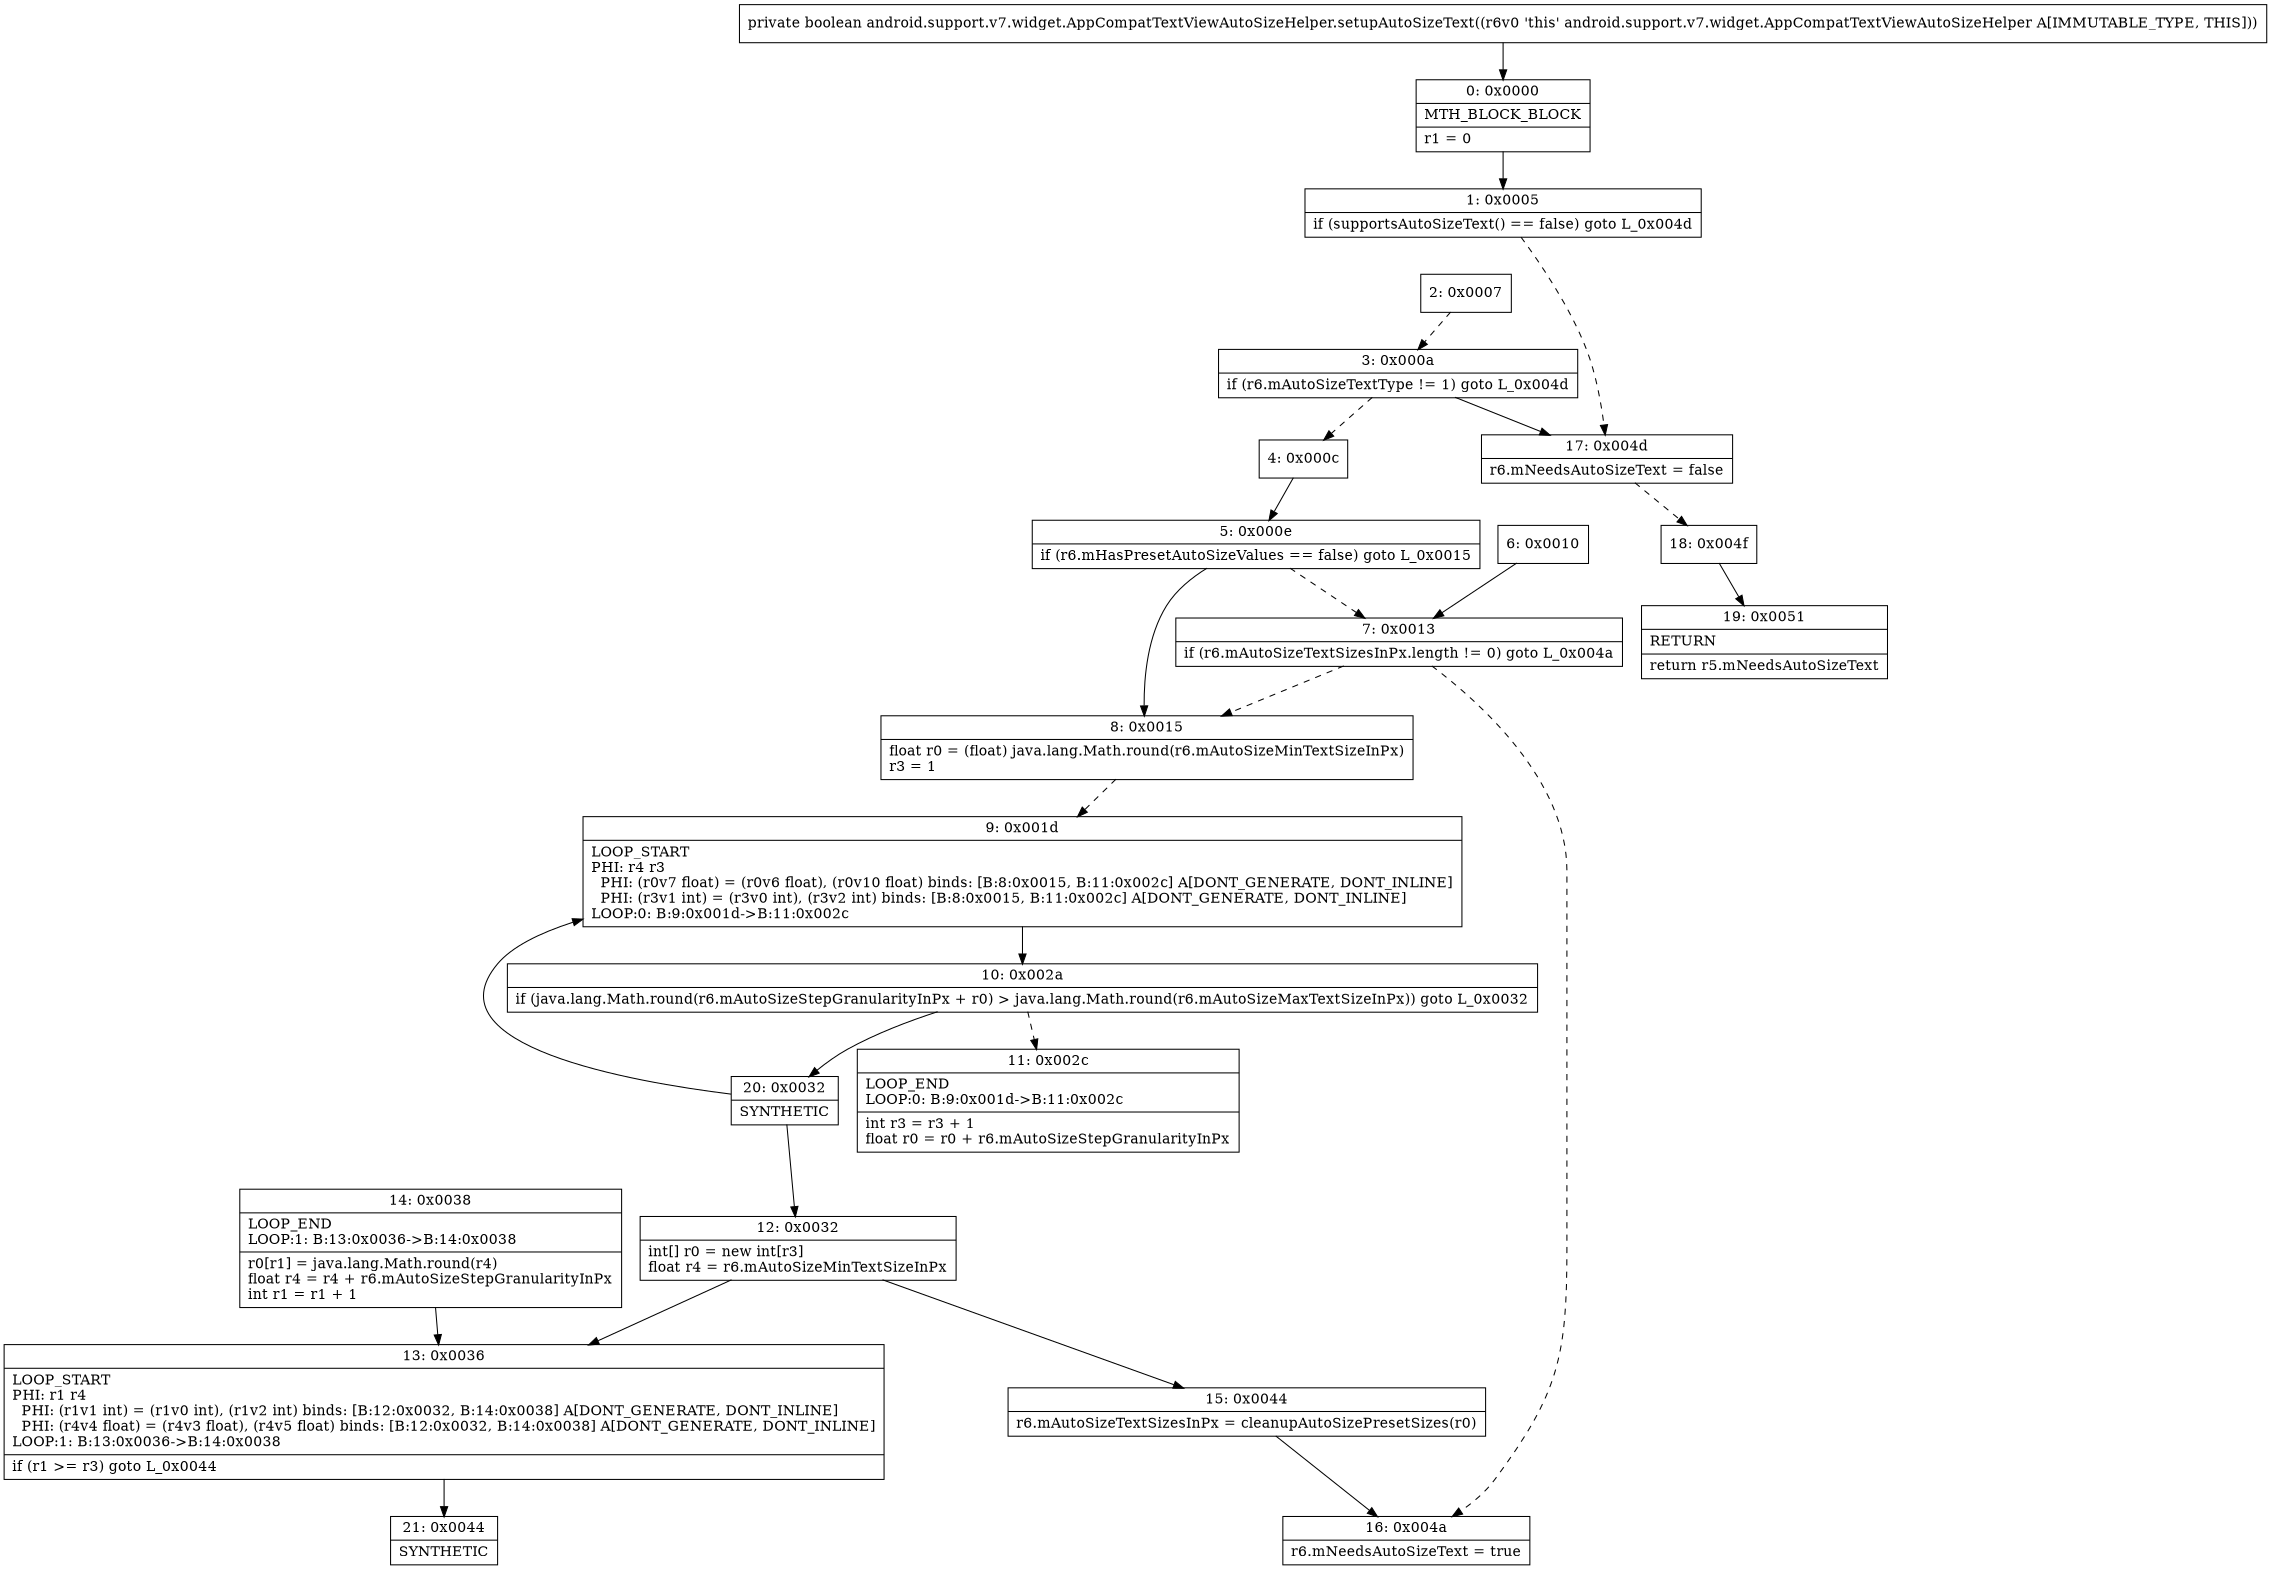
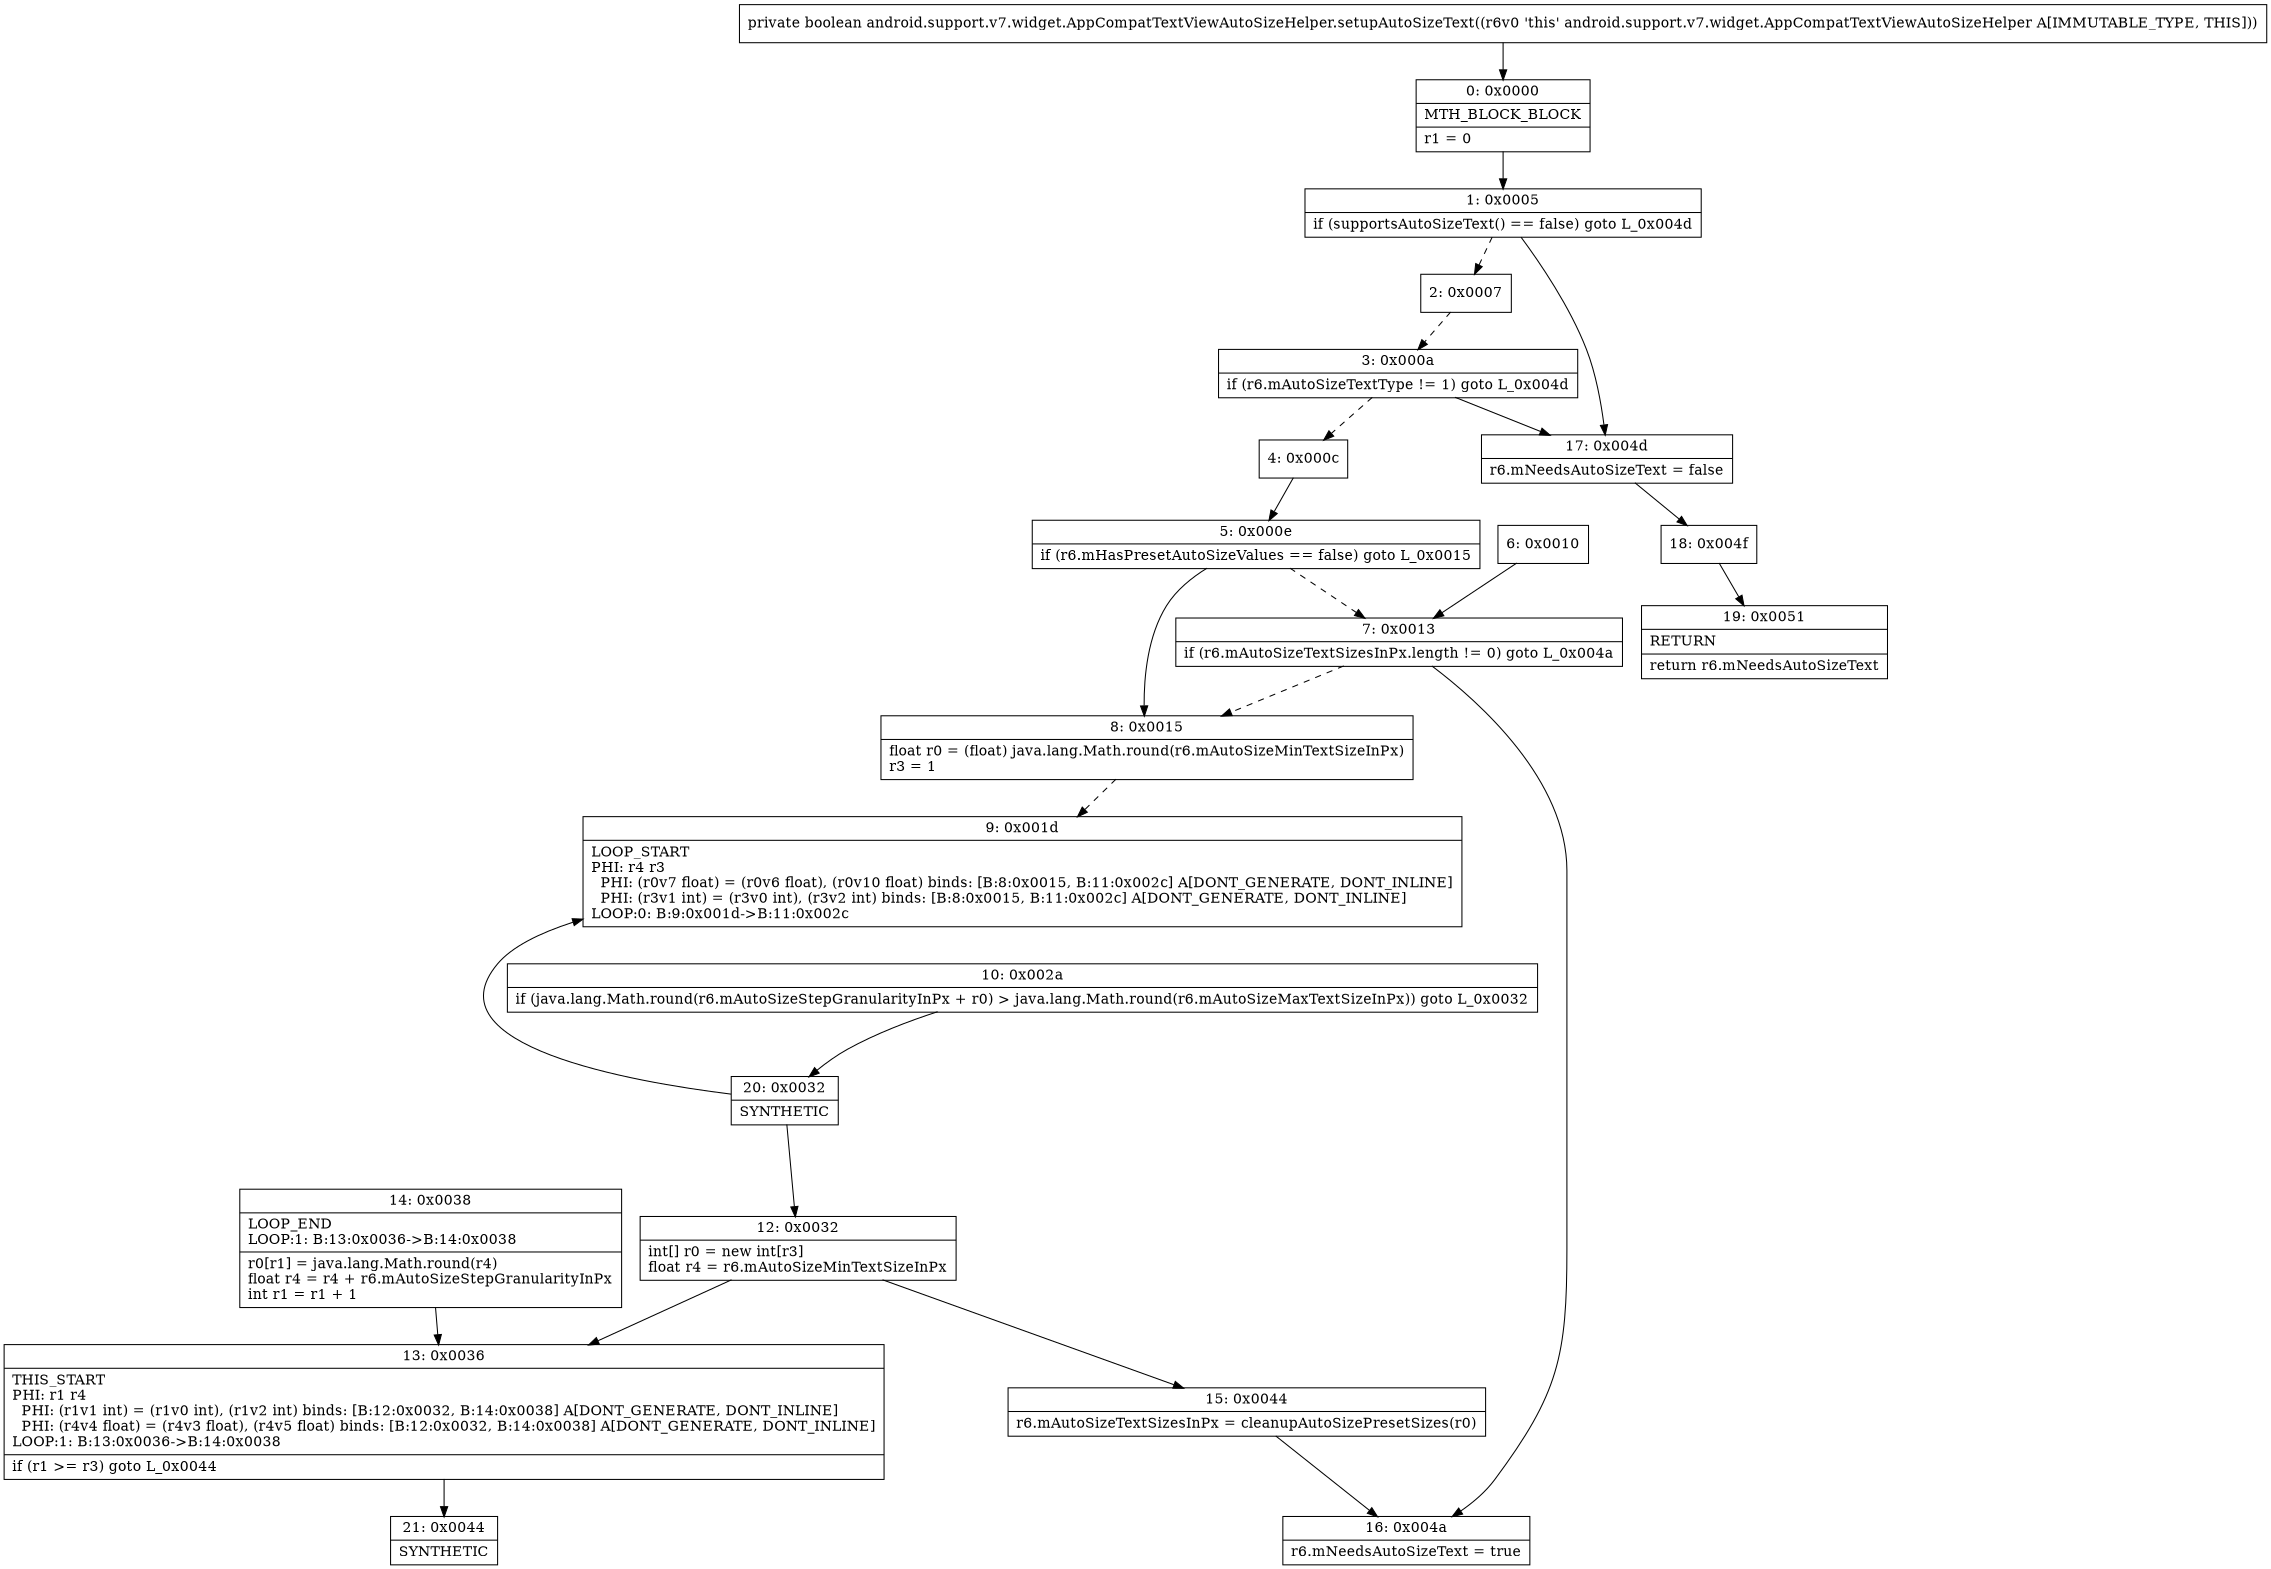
none -> (1486, 251)
(1576, 325) -> (1576, 325)
(1657, 501) -> (1657, 501)
(1765, 666) -> (1765, 666)
(1022, 940) -> none
(1567, 1080) -> (1567, 1080)
(1048, 1101) -> none
(62, 1380) -> (59, 1380)
